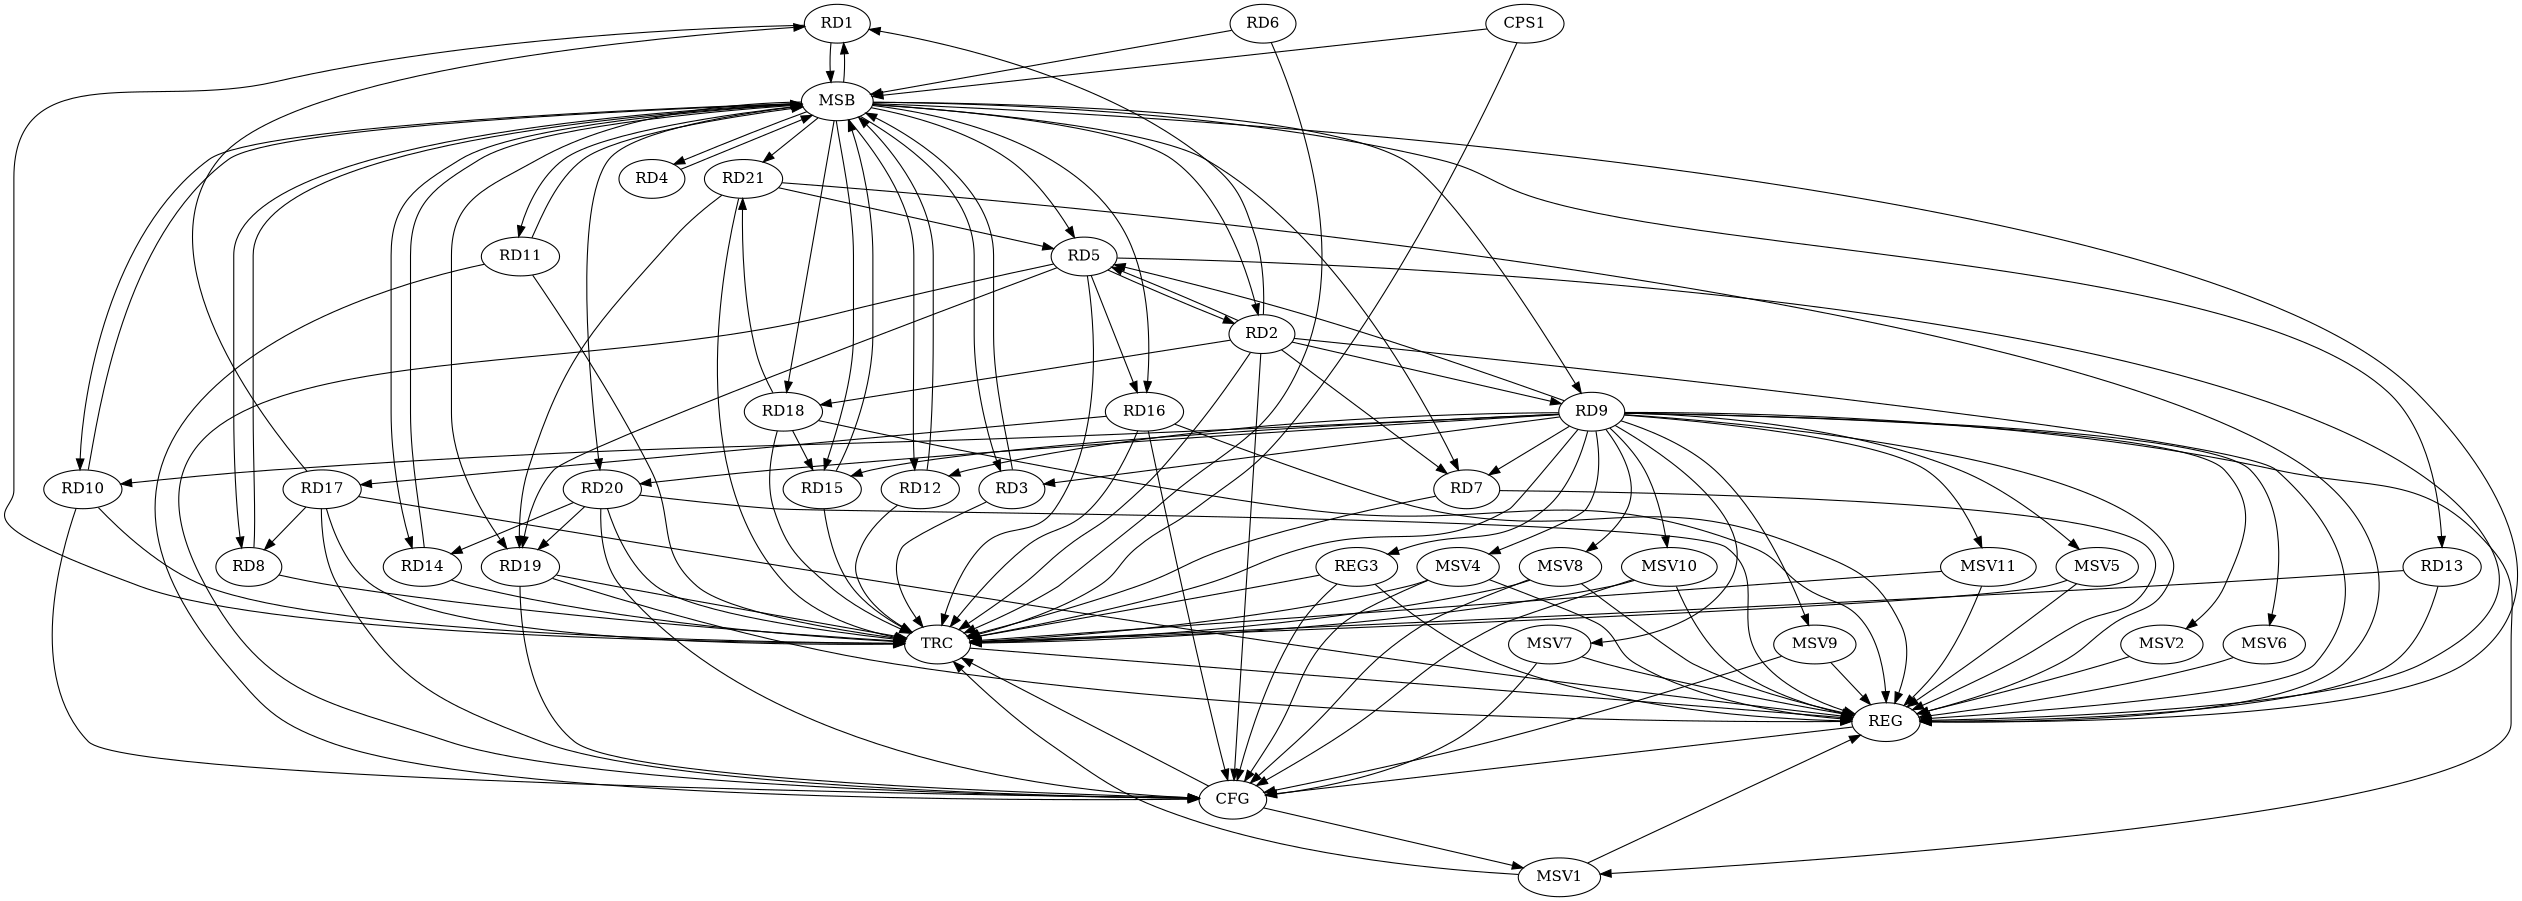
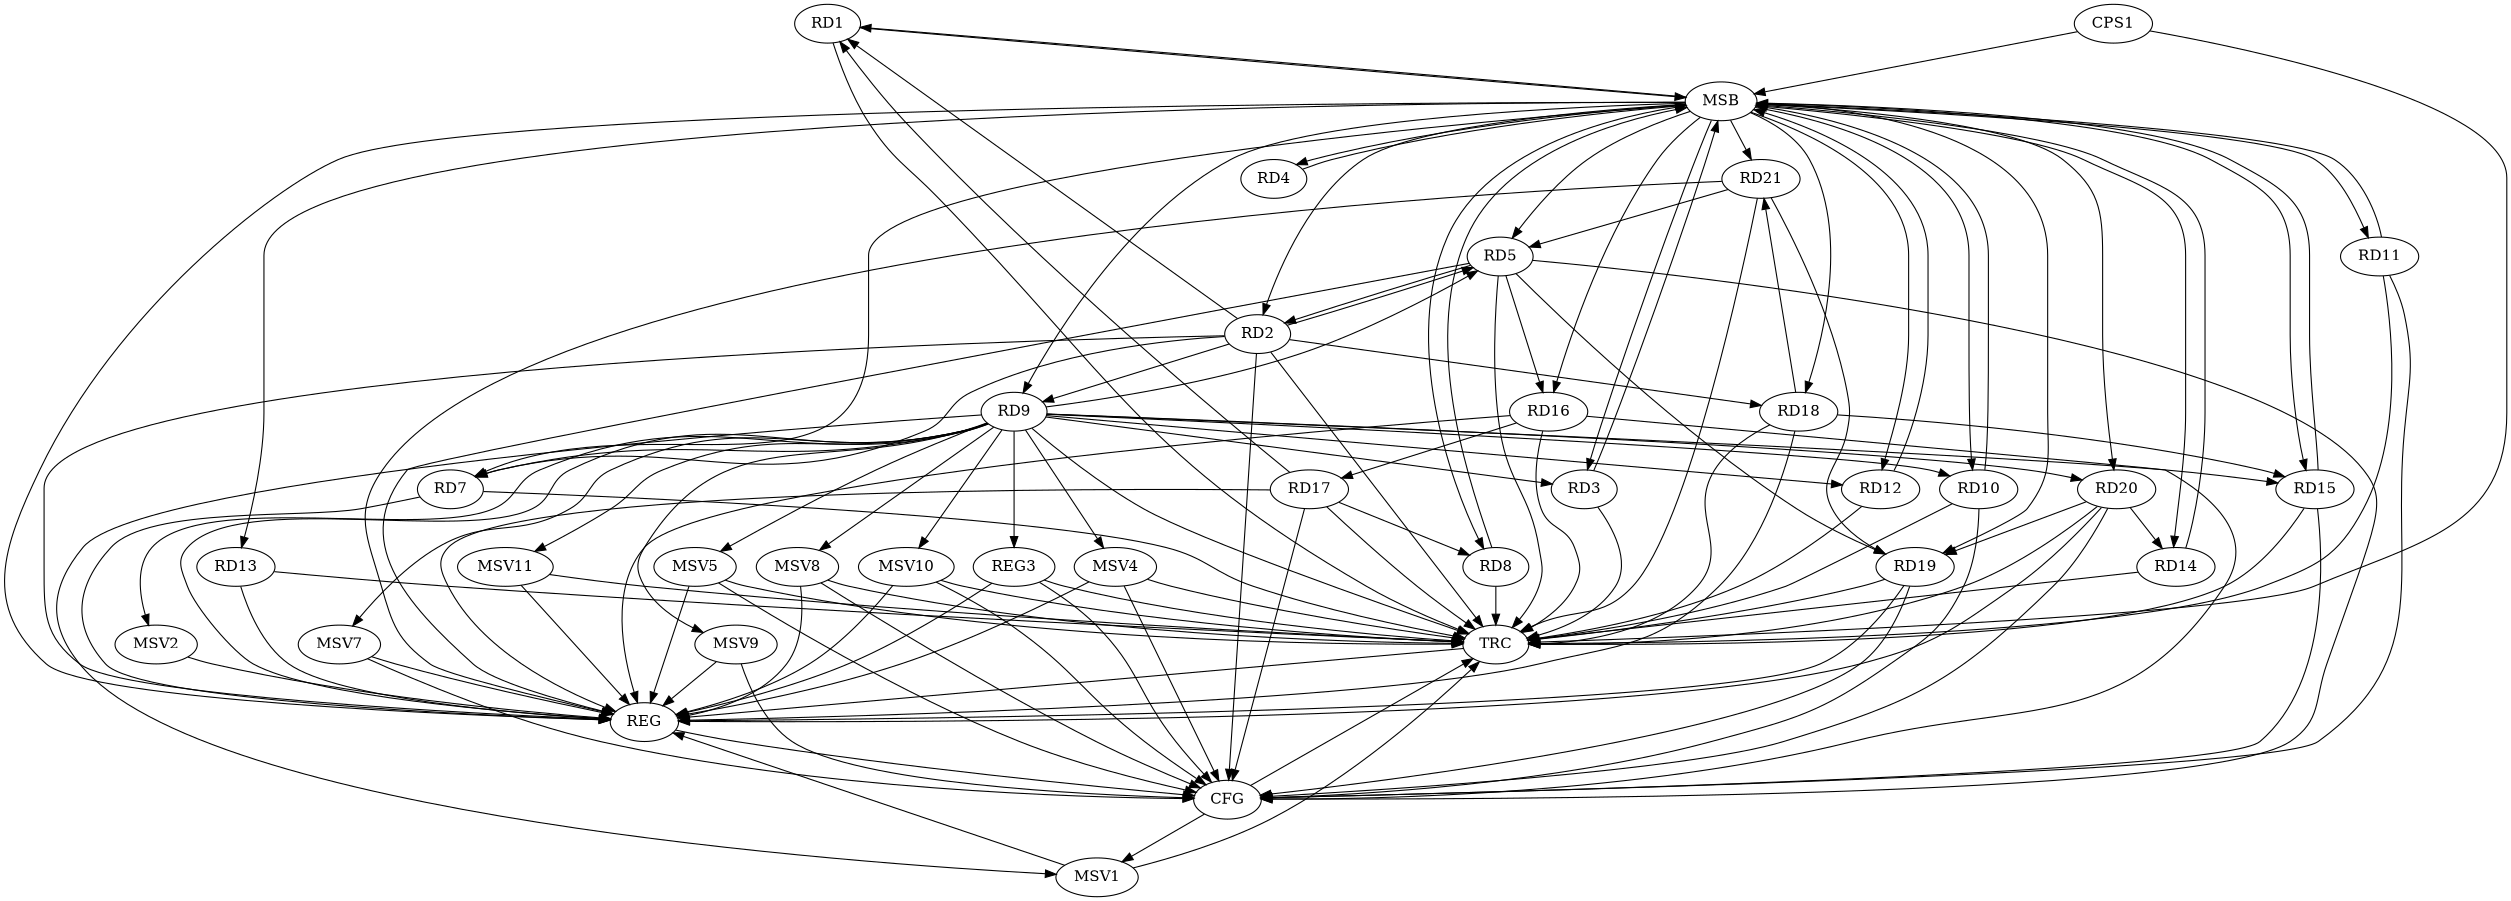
(1263, 24) -> none
(2264, 645) -> none
none -> (931, 702)
none -> (1891, 777)
